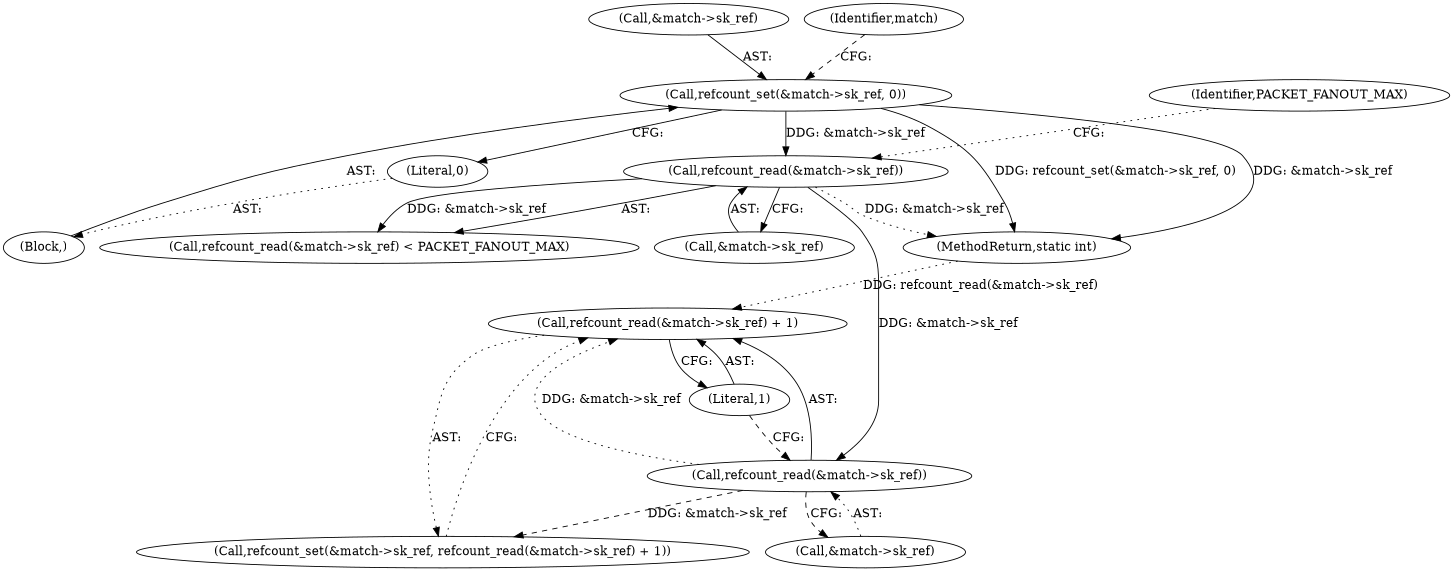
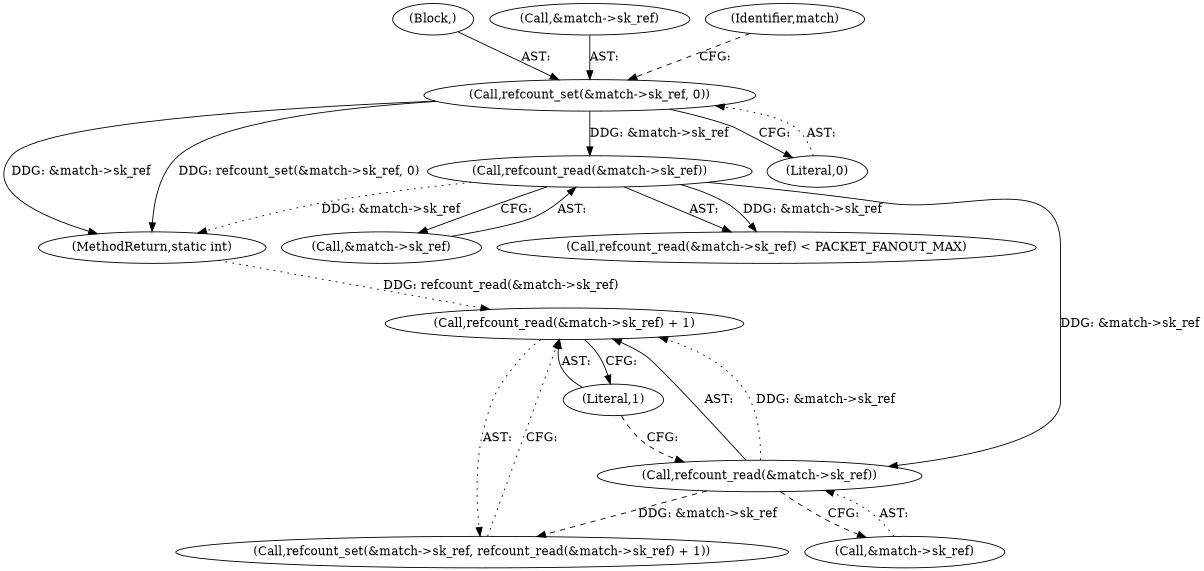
(1299, 95) -> none
(237, 203) -> (777, 119)
